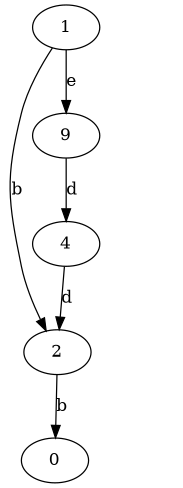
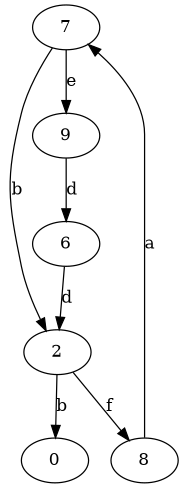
(66, 27) -> (66, 27)
(66, 244) -> (66, 244)
none -> (145, 460)
